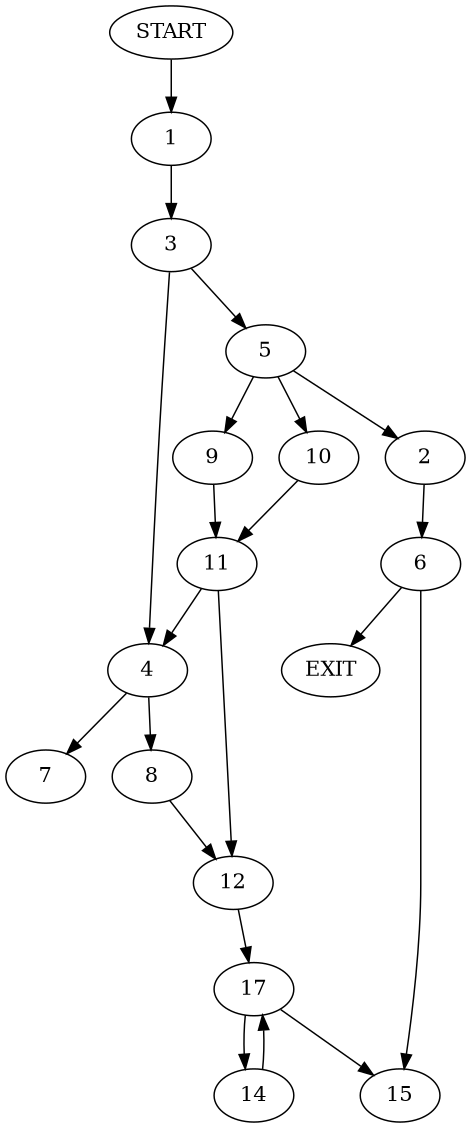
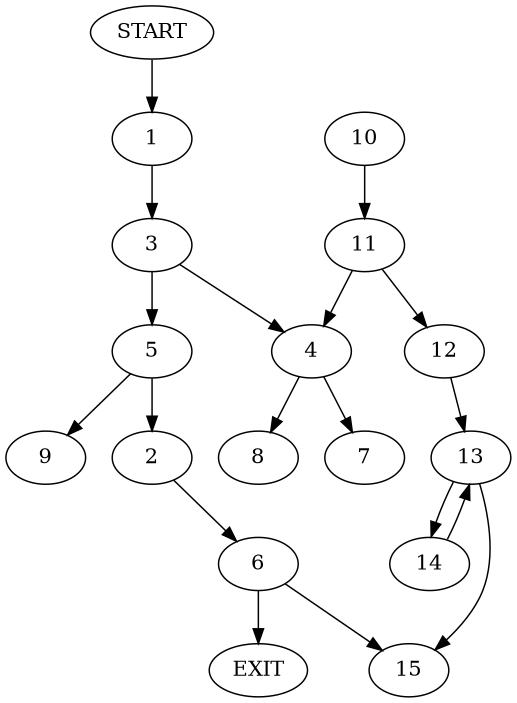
(289, 398) -> none
(215, 504) -> none
(188, 824) -> none
(254, 989) -> (471, 458)
